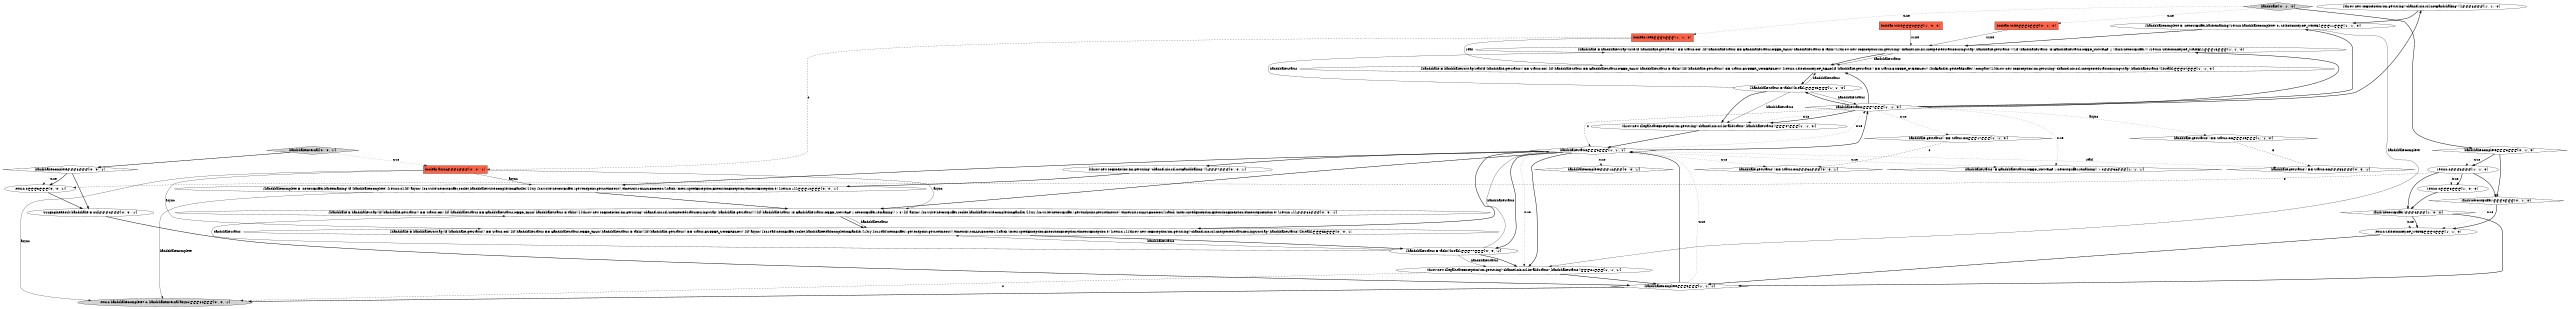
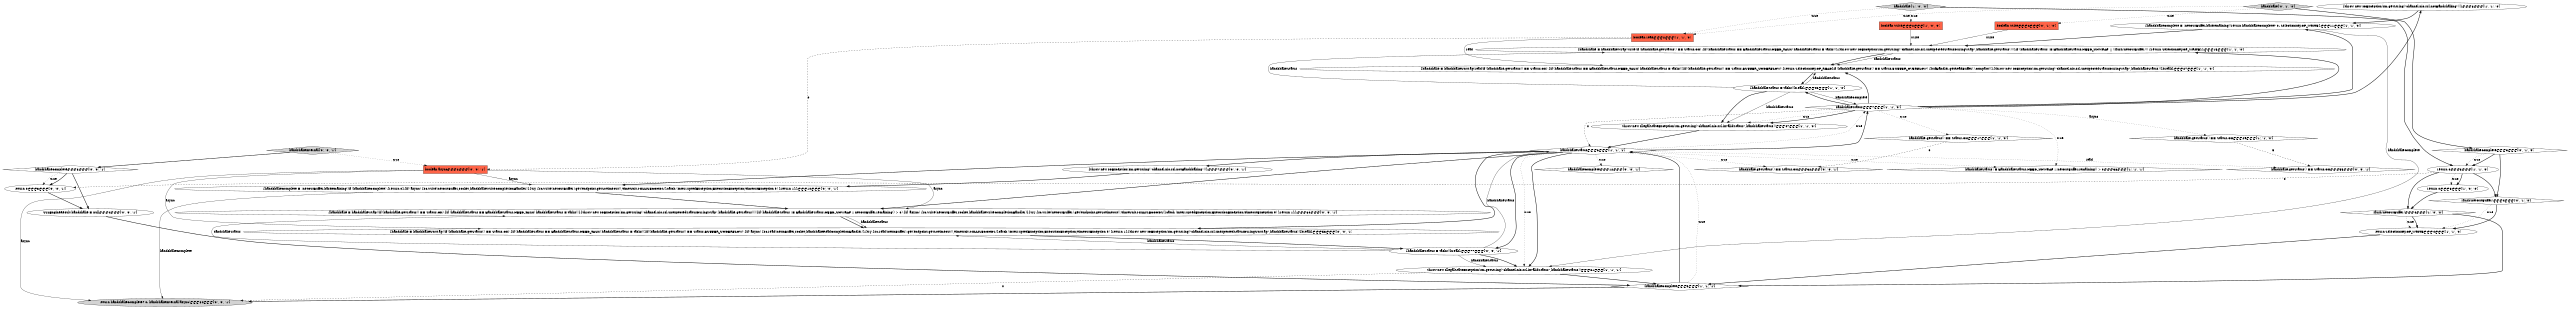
none -> (1911, 7)
(1851, 98) -> (1851, 98)
